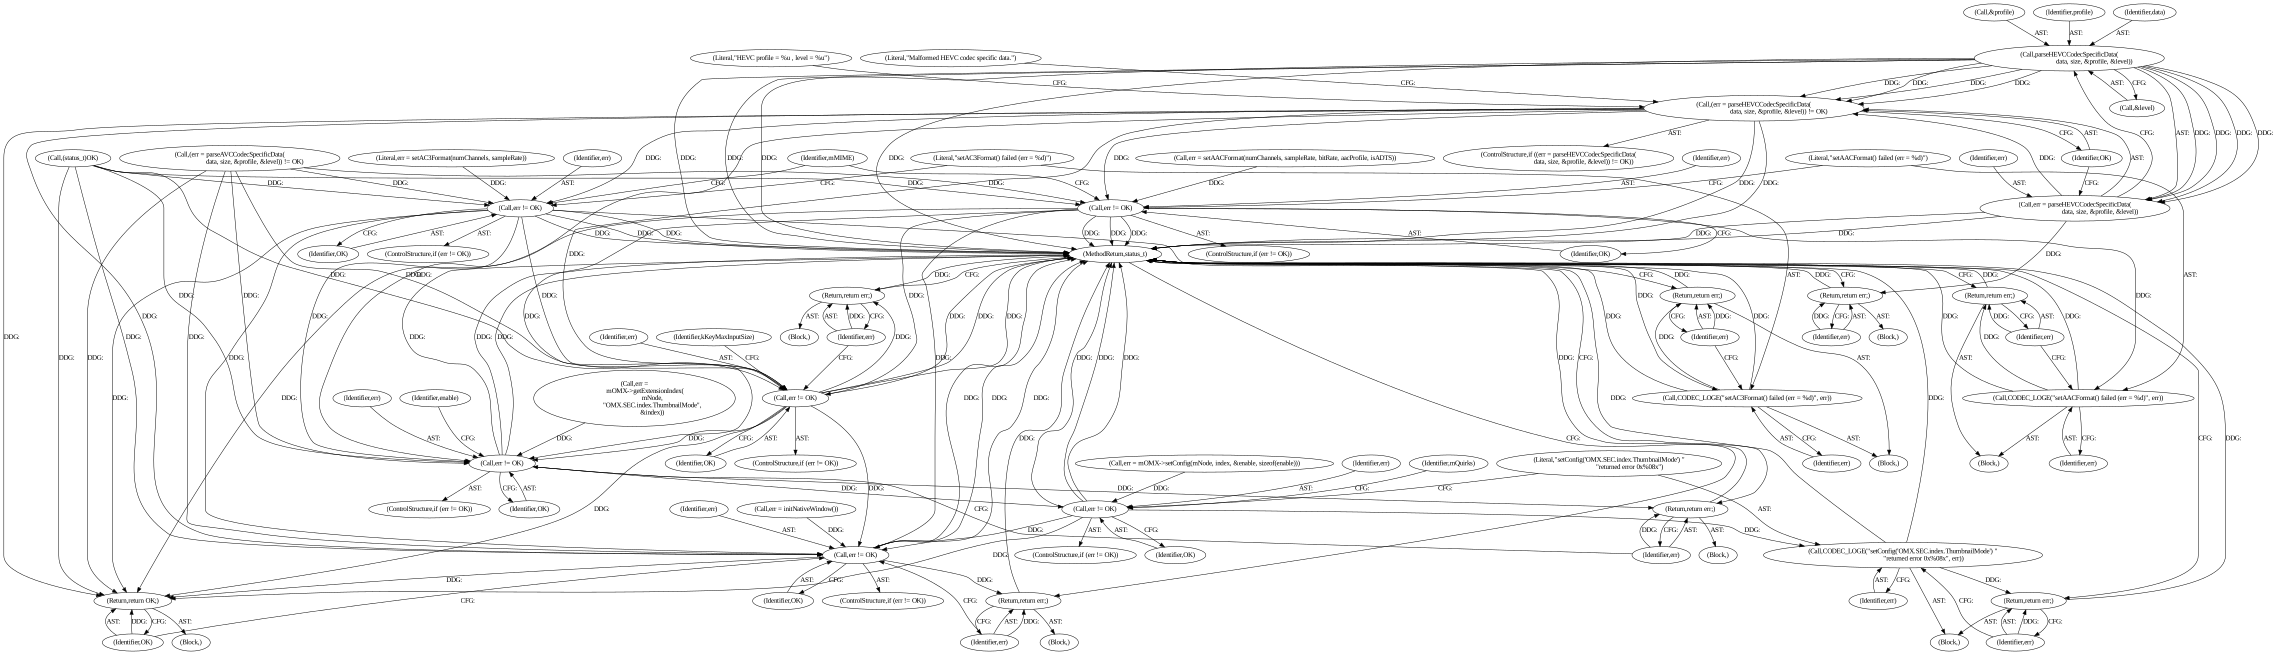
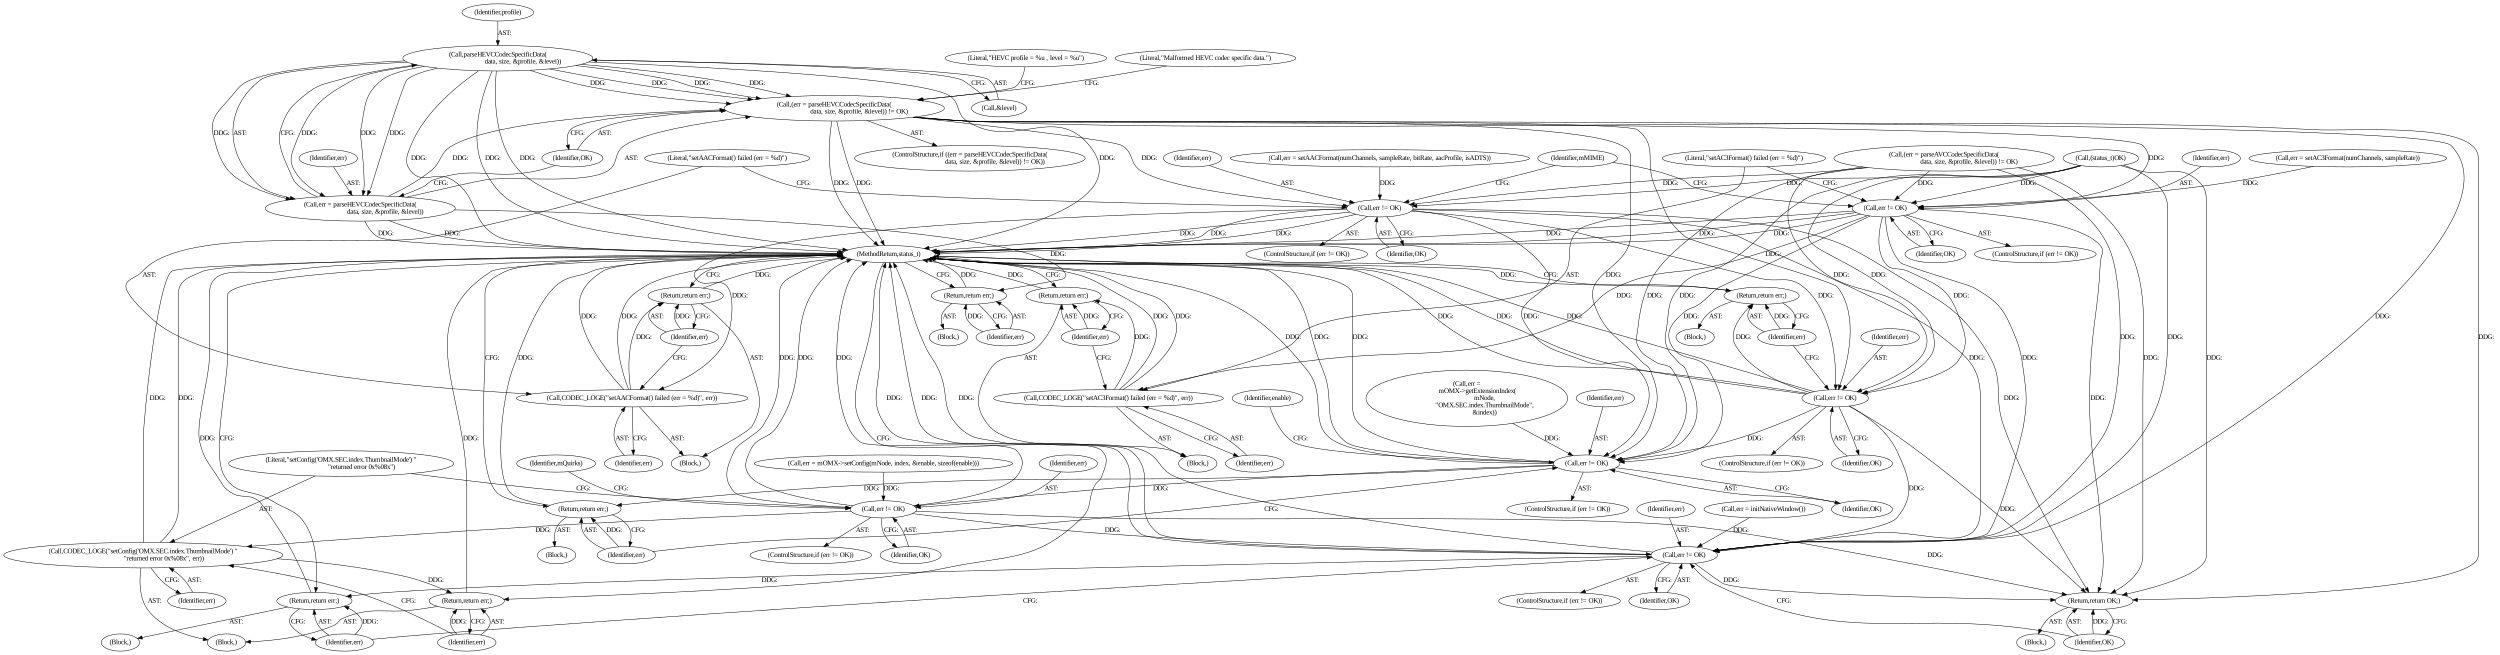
(1994, 12) -> none
(2145, 12) -> none
(451, 158) -> (2348, 158)
(714, 337) -> none
